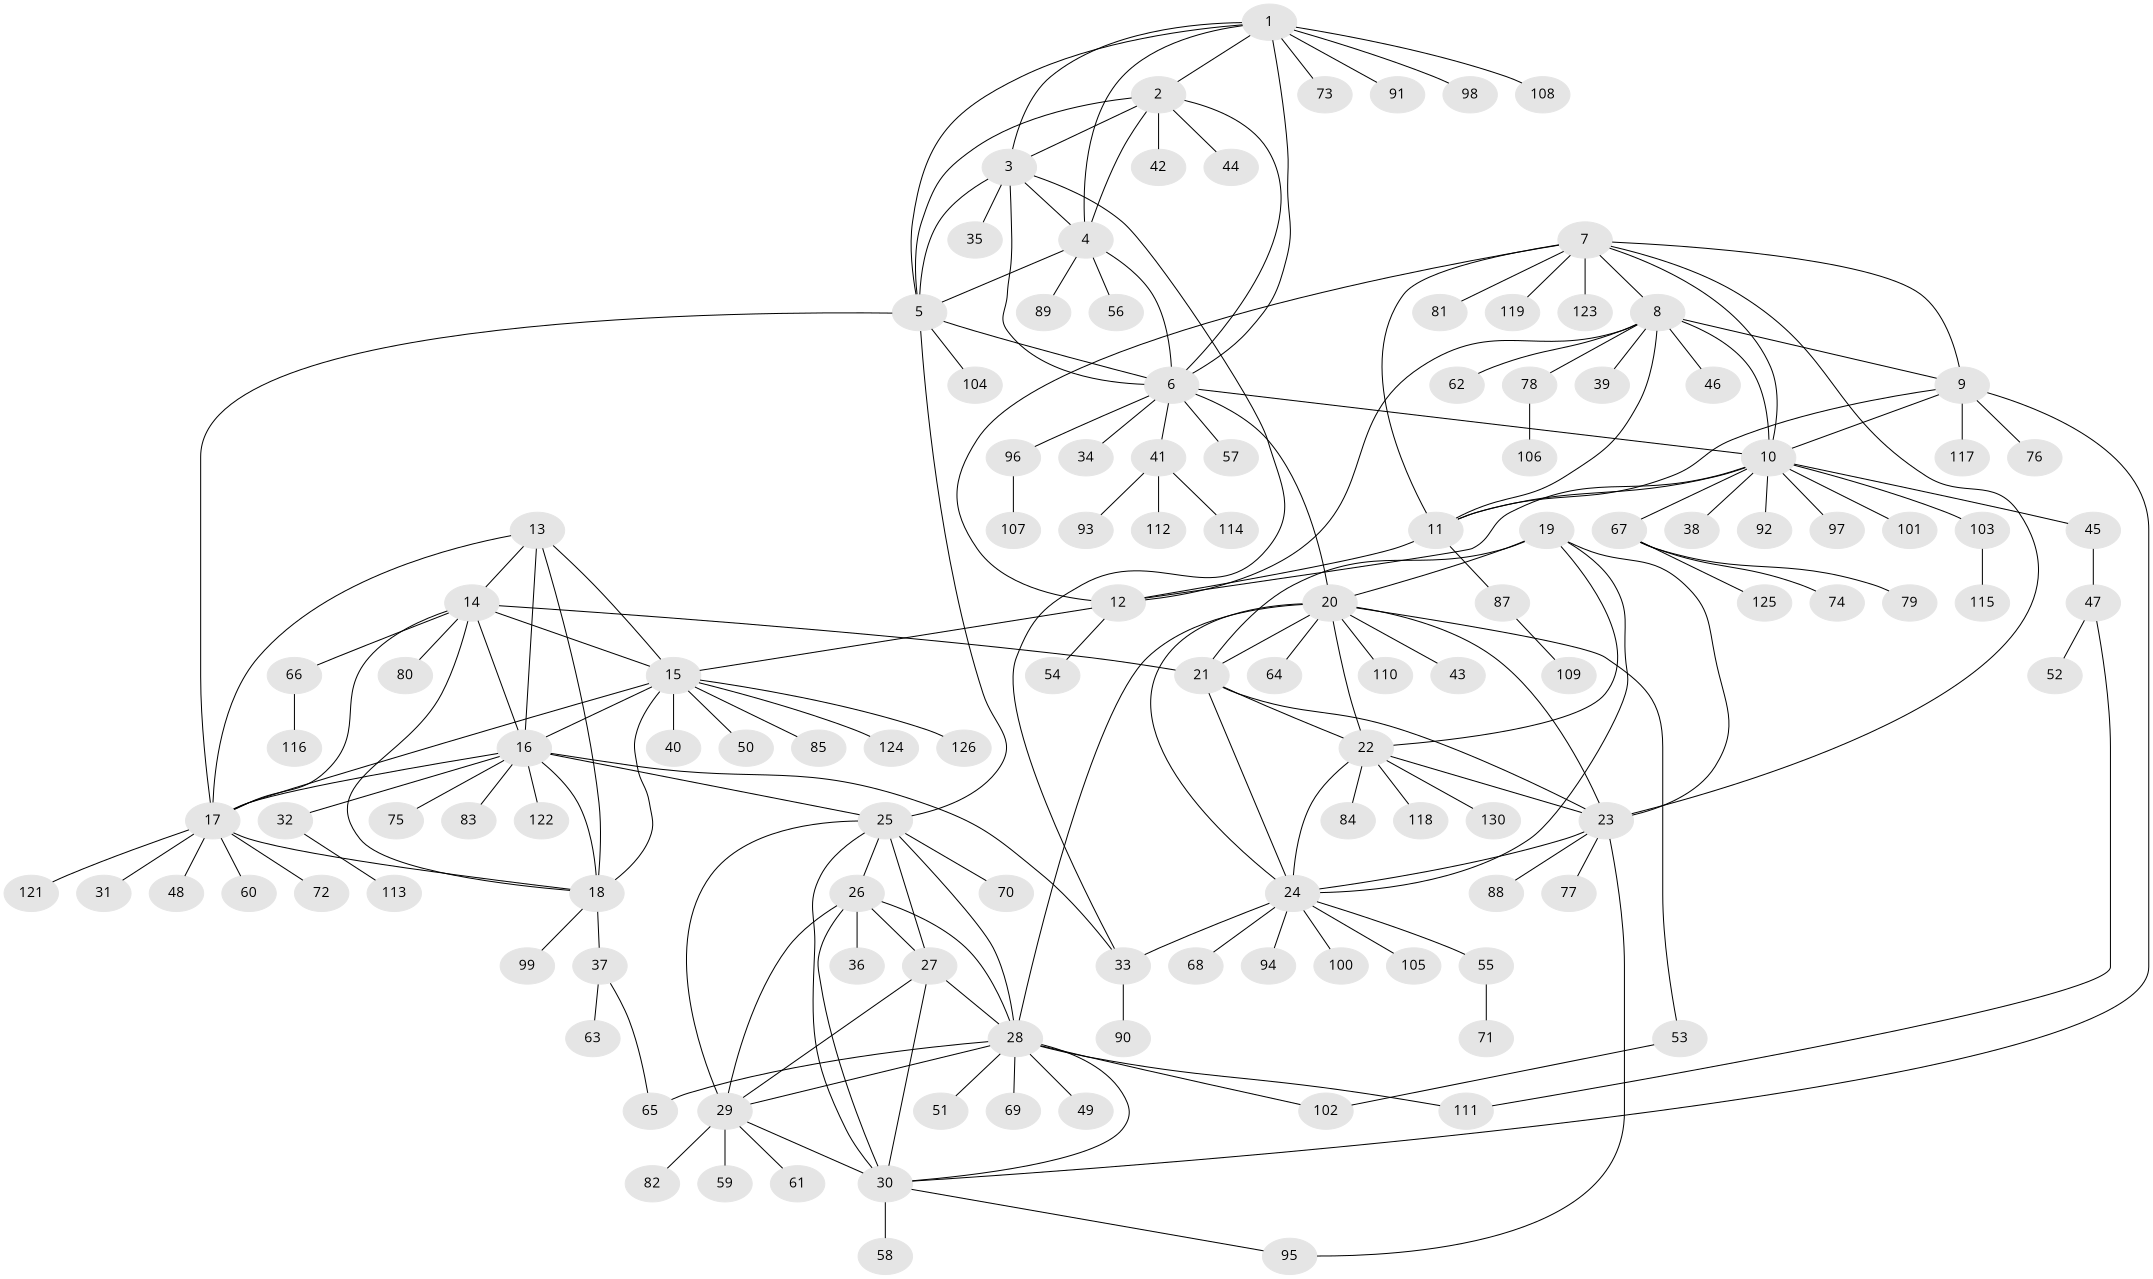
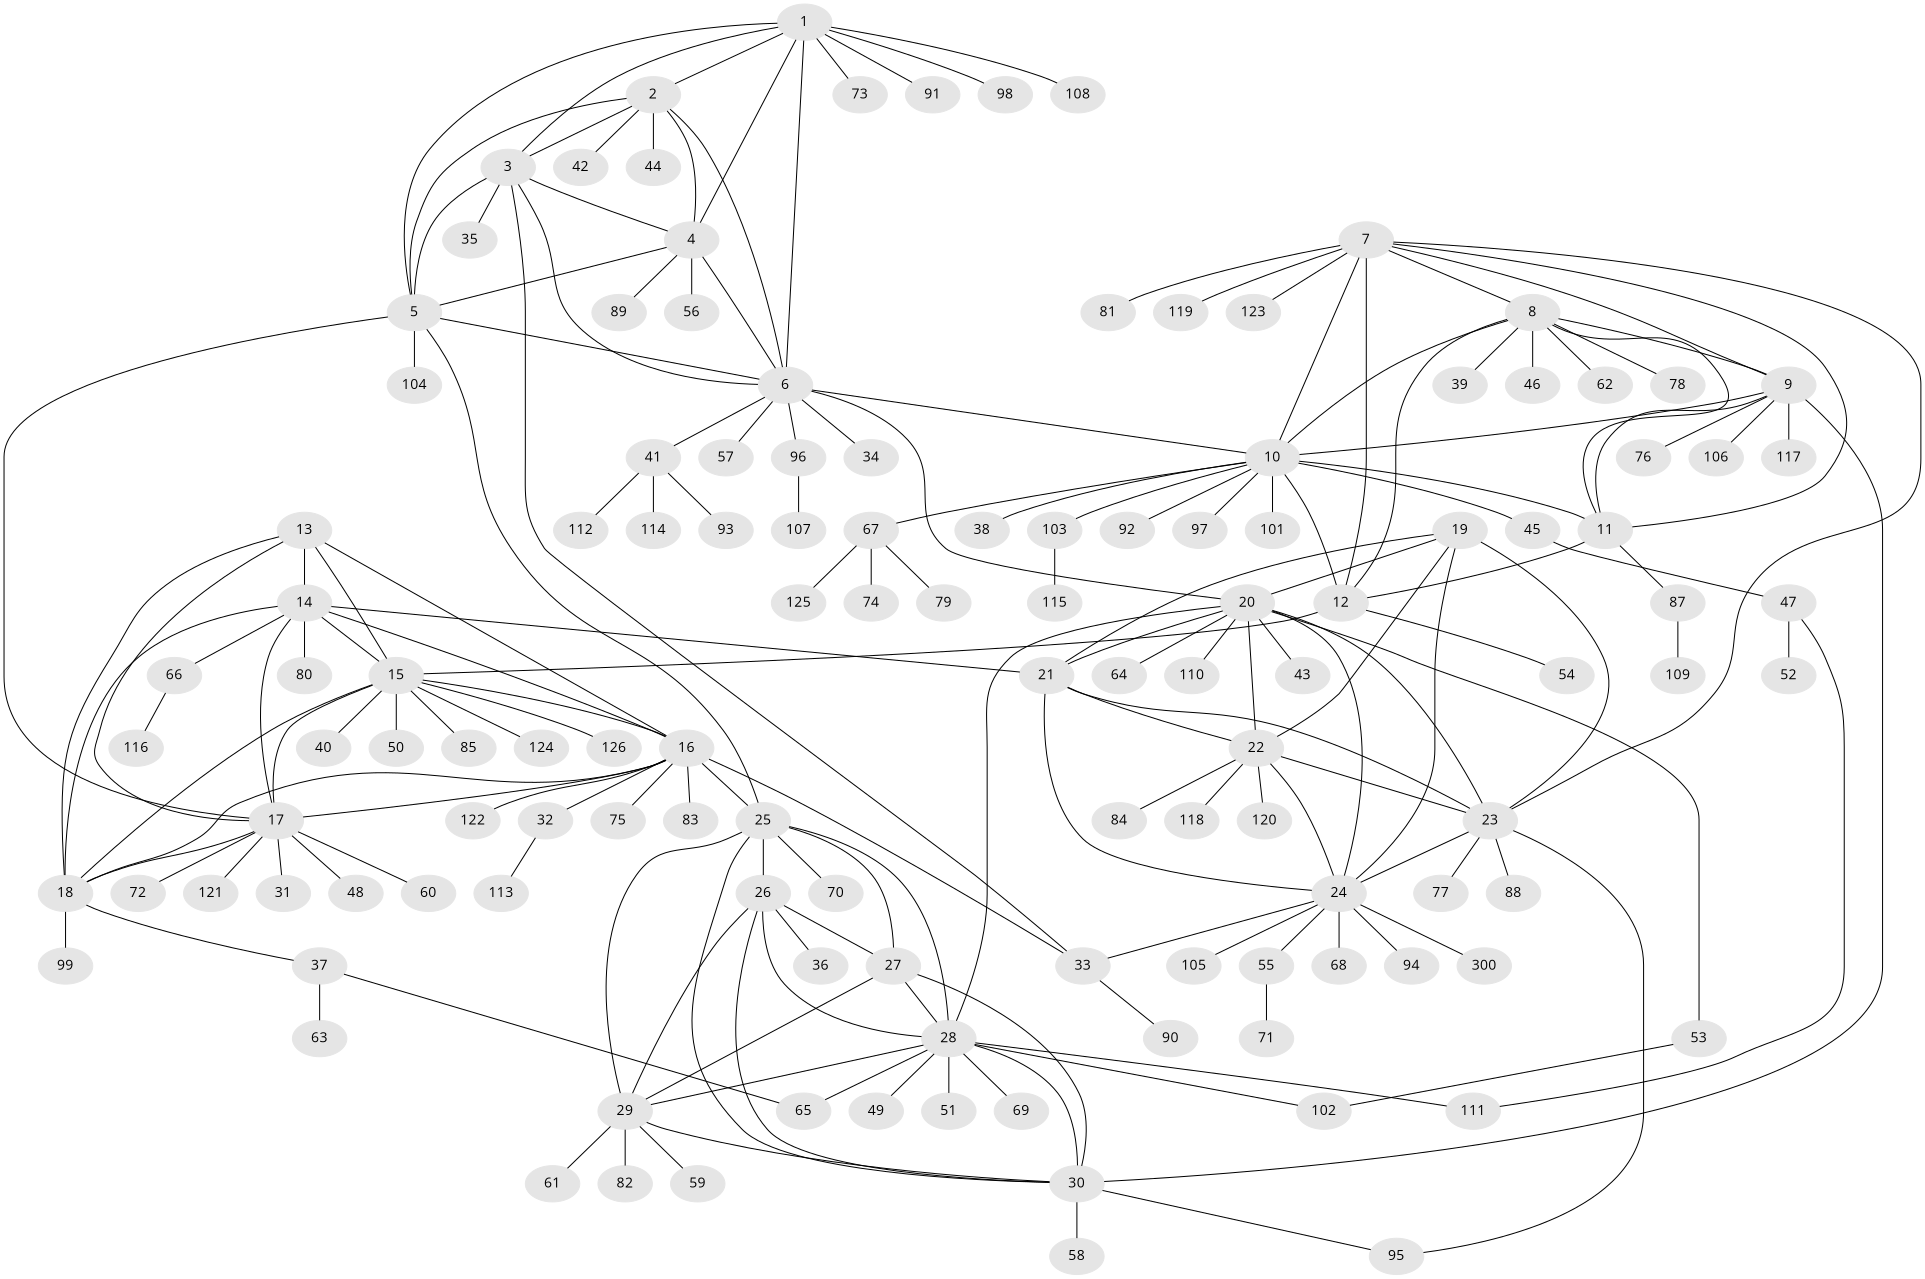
(1530, 422) -> (1753, 421)
(1493, 821) -> (1264, 821)
(1341, 966) -> (1484, 966)
